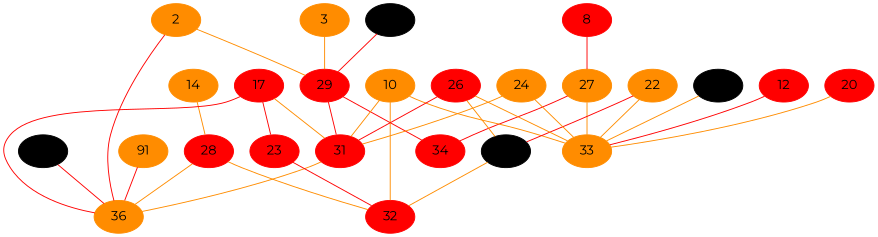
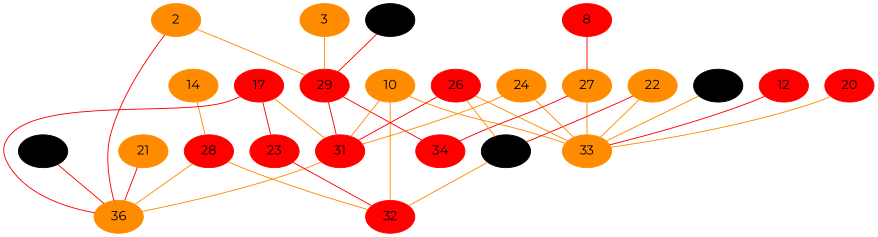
(143, 151) -> (143, 151)
